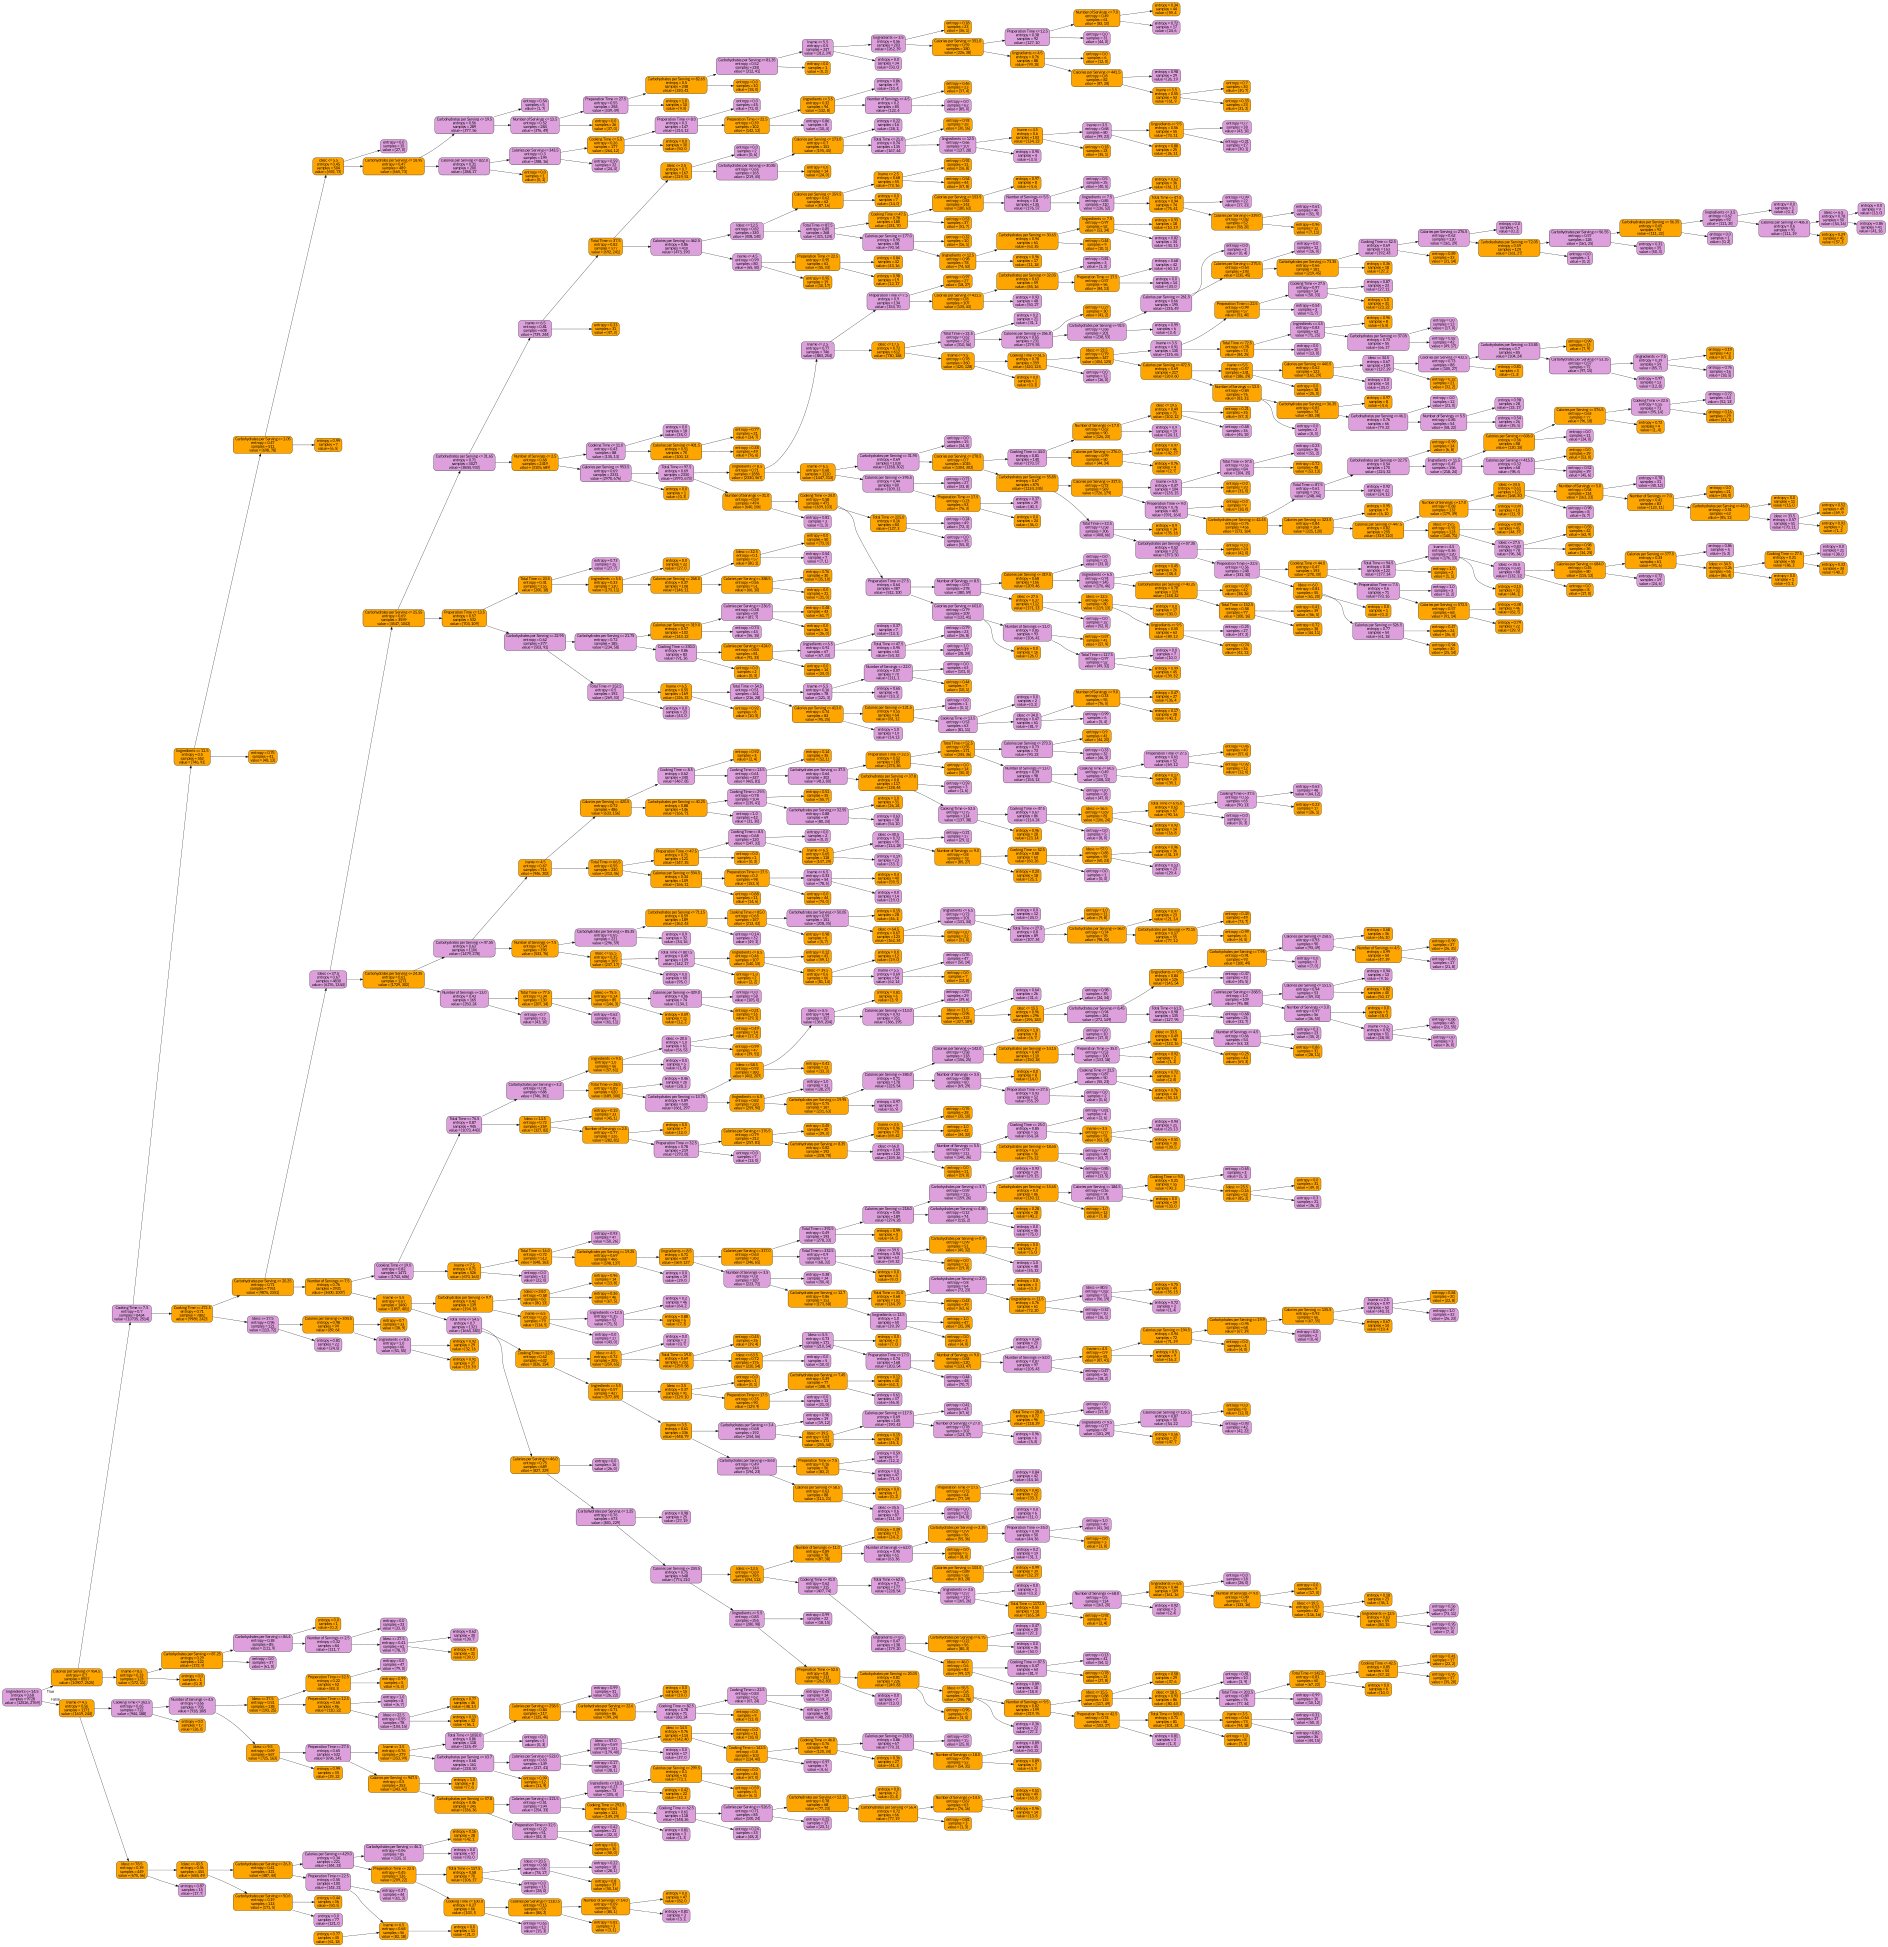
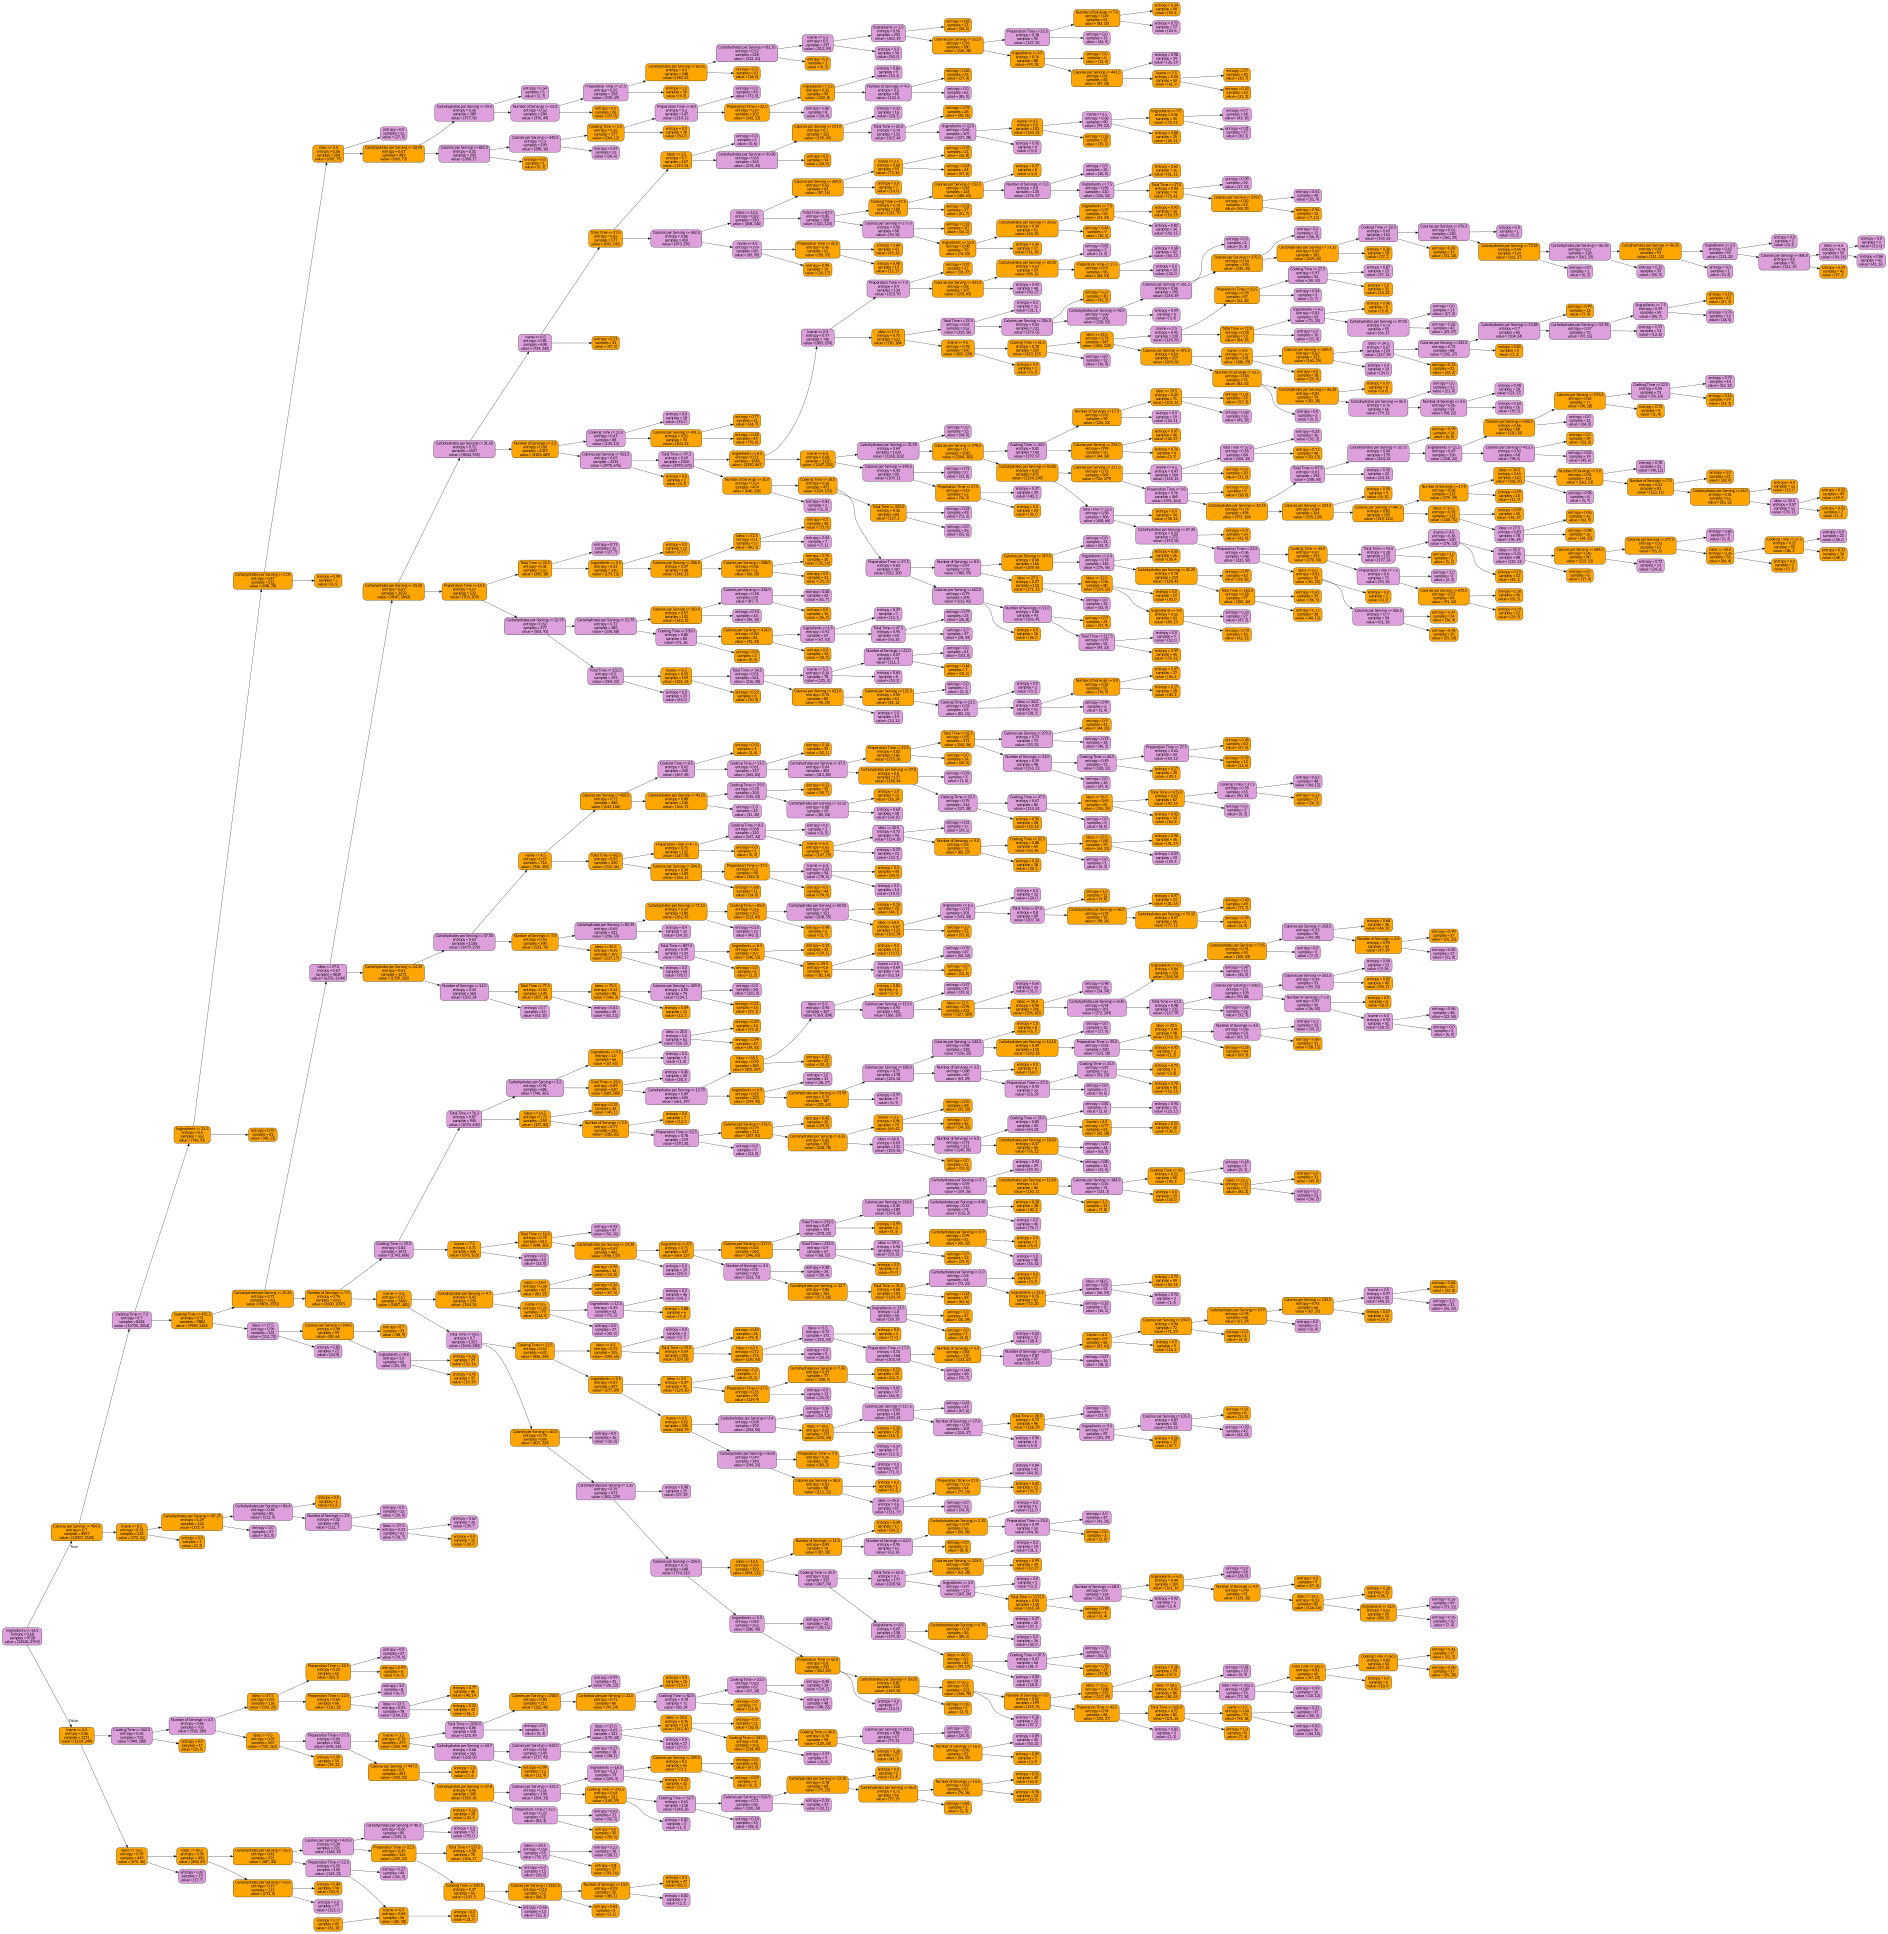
(818, 612) -> (818, 596)
(1130, 1130) -> (1130, 1108)
